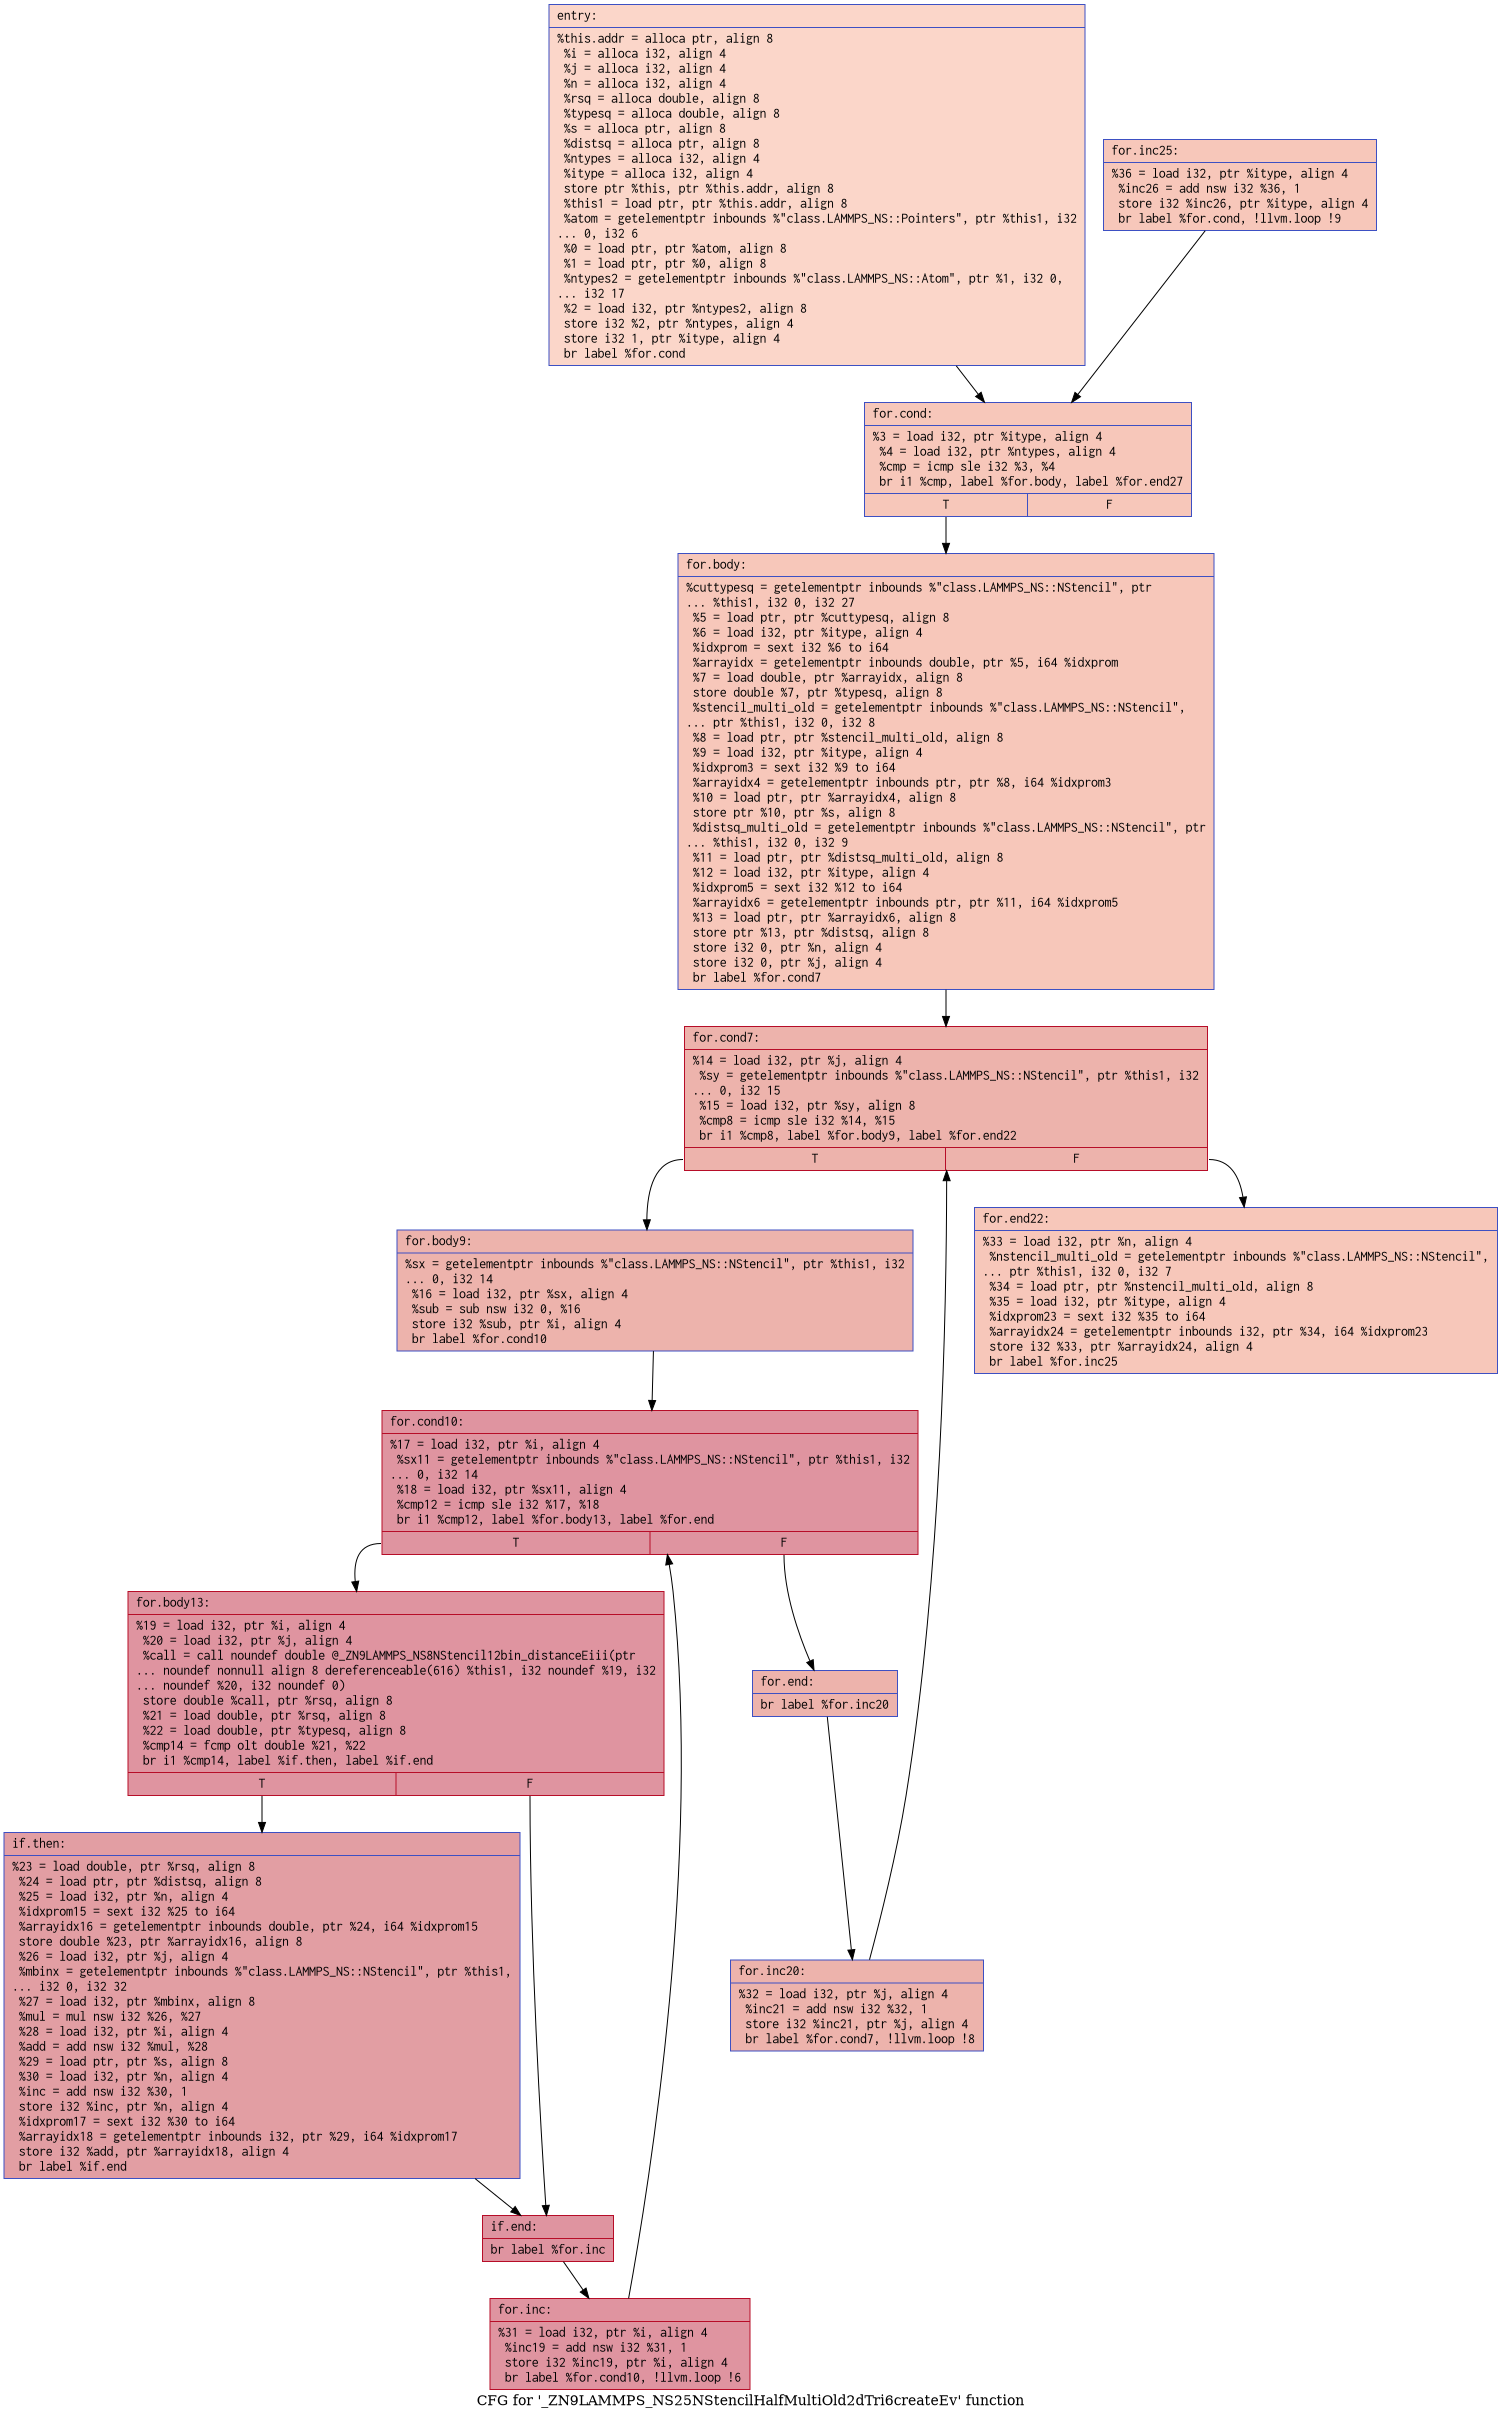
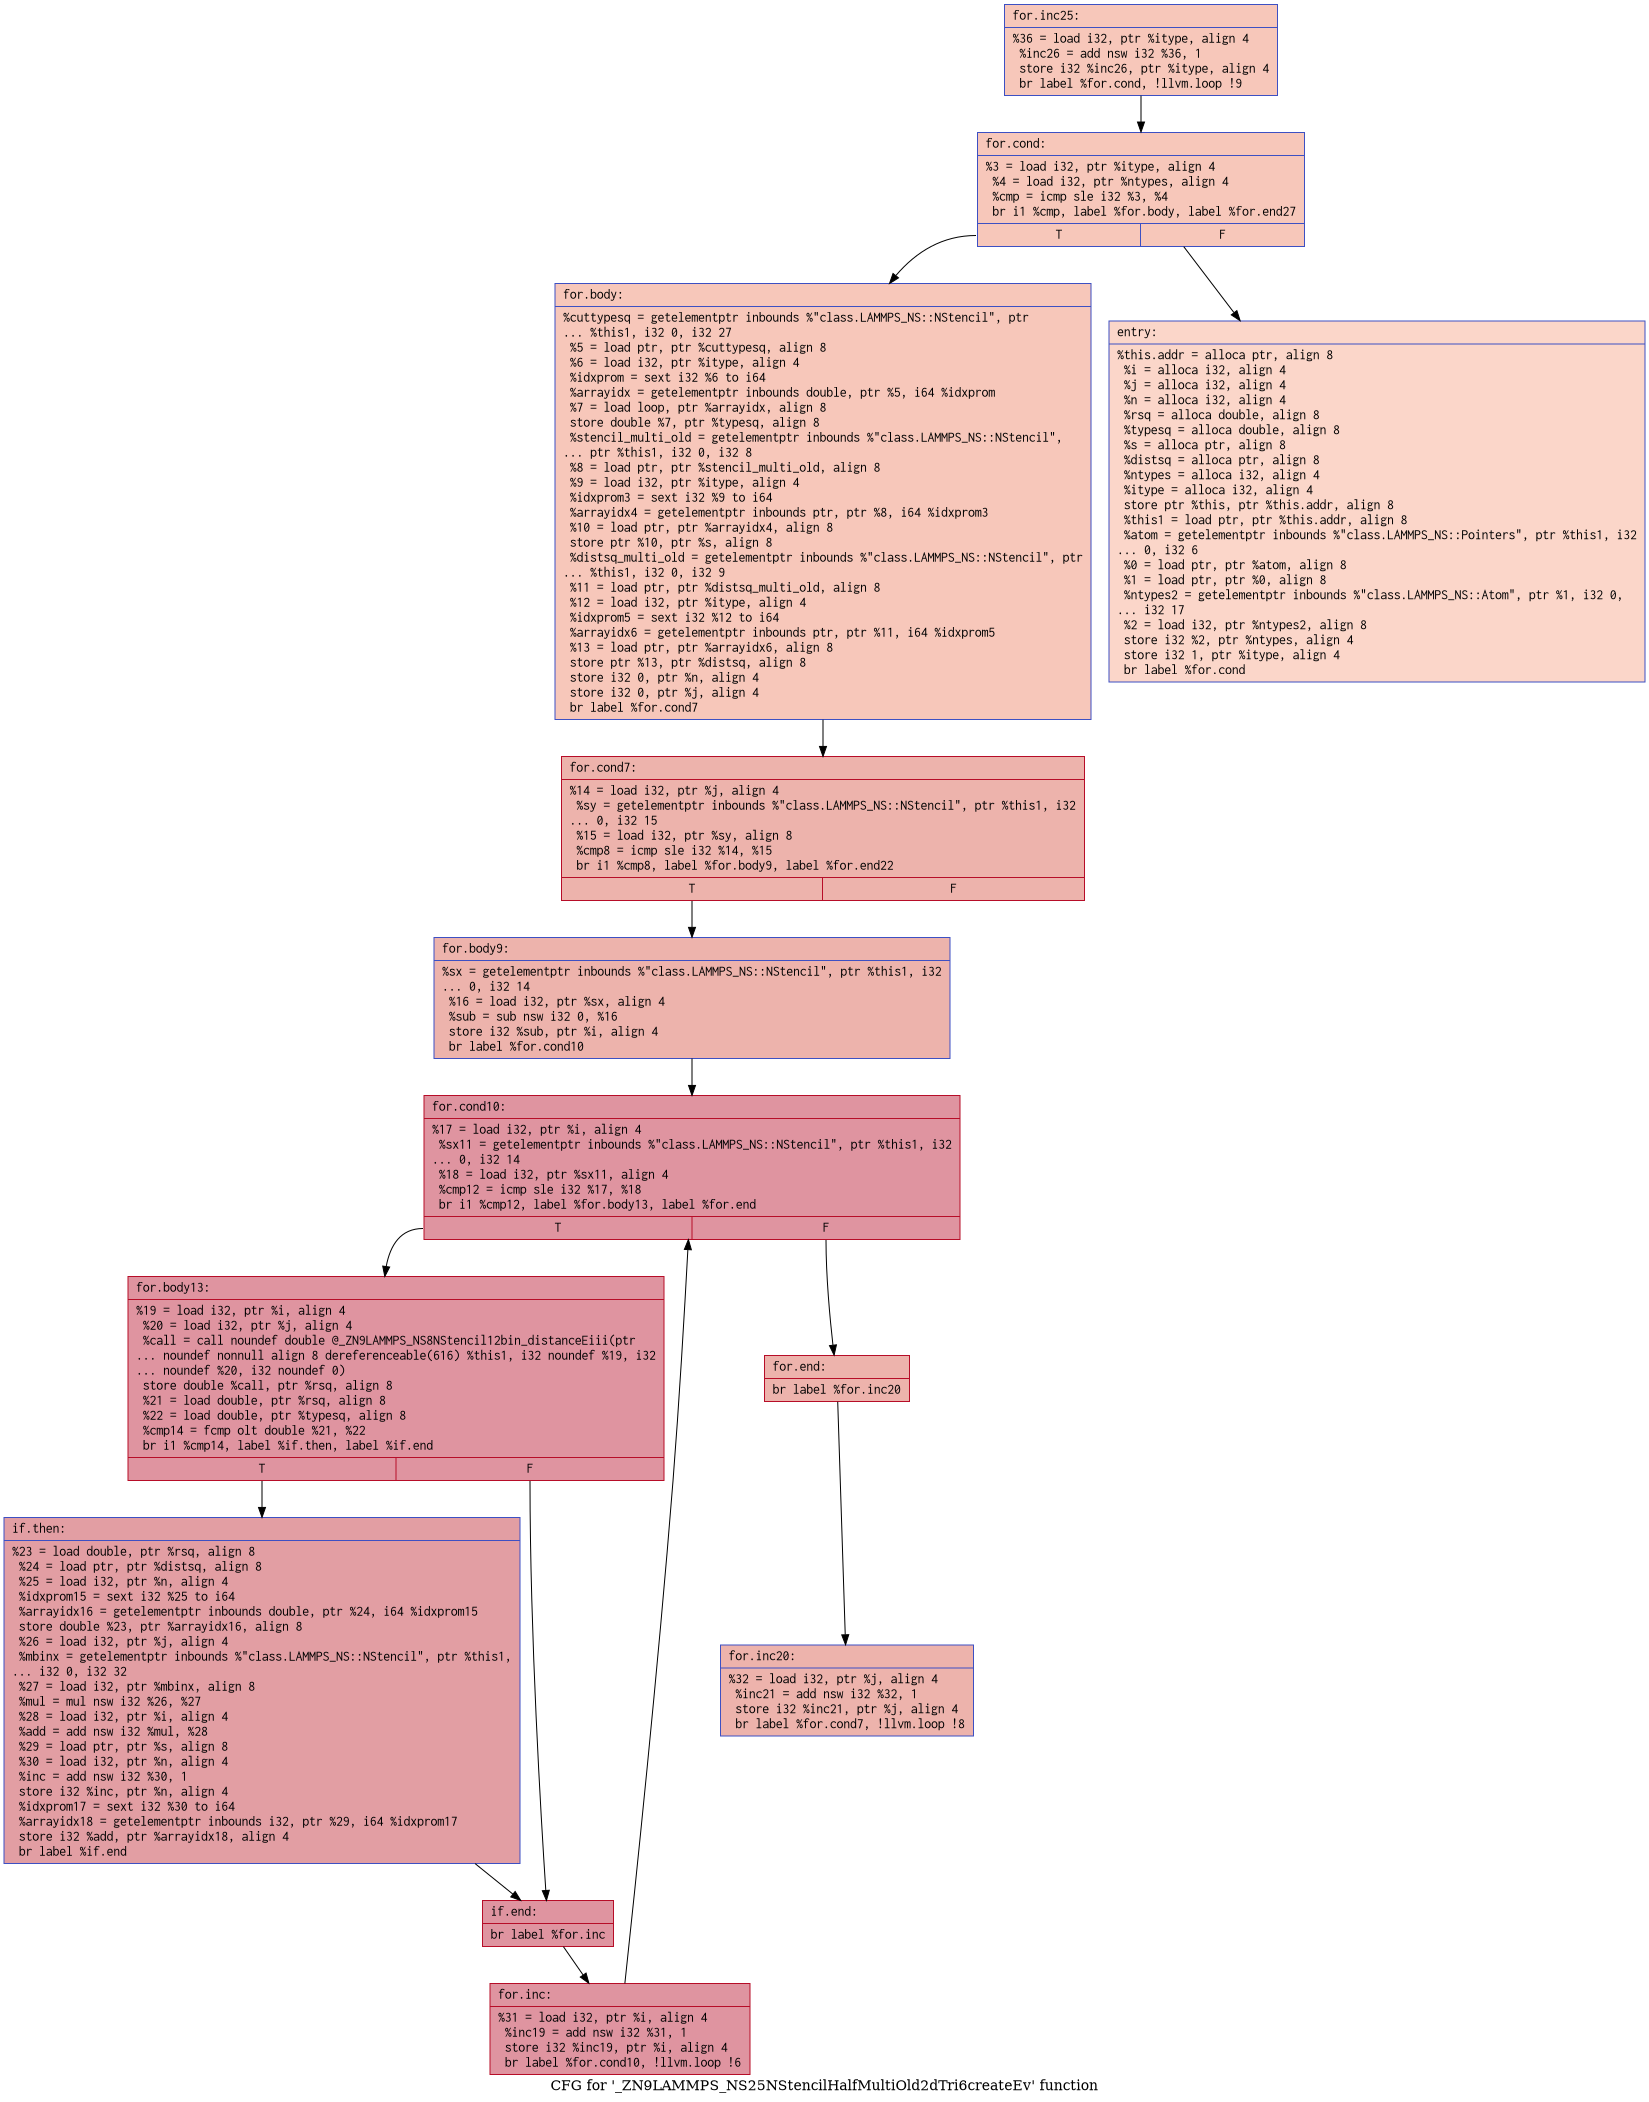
(967, 380) -> (1209, 280)
(824, 678) -> (695, 408)
(1236, 1290) -> none
(932, 1573) -> none
(825, 1694) -> (837, 1378)
